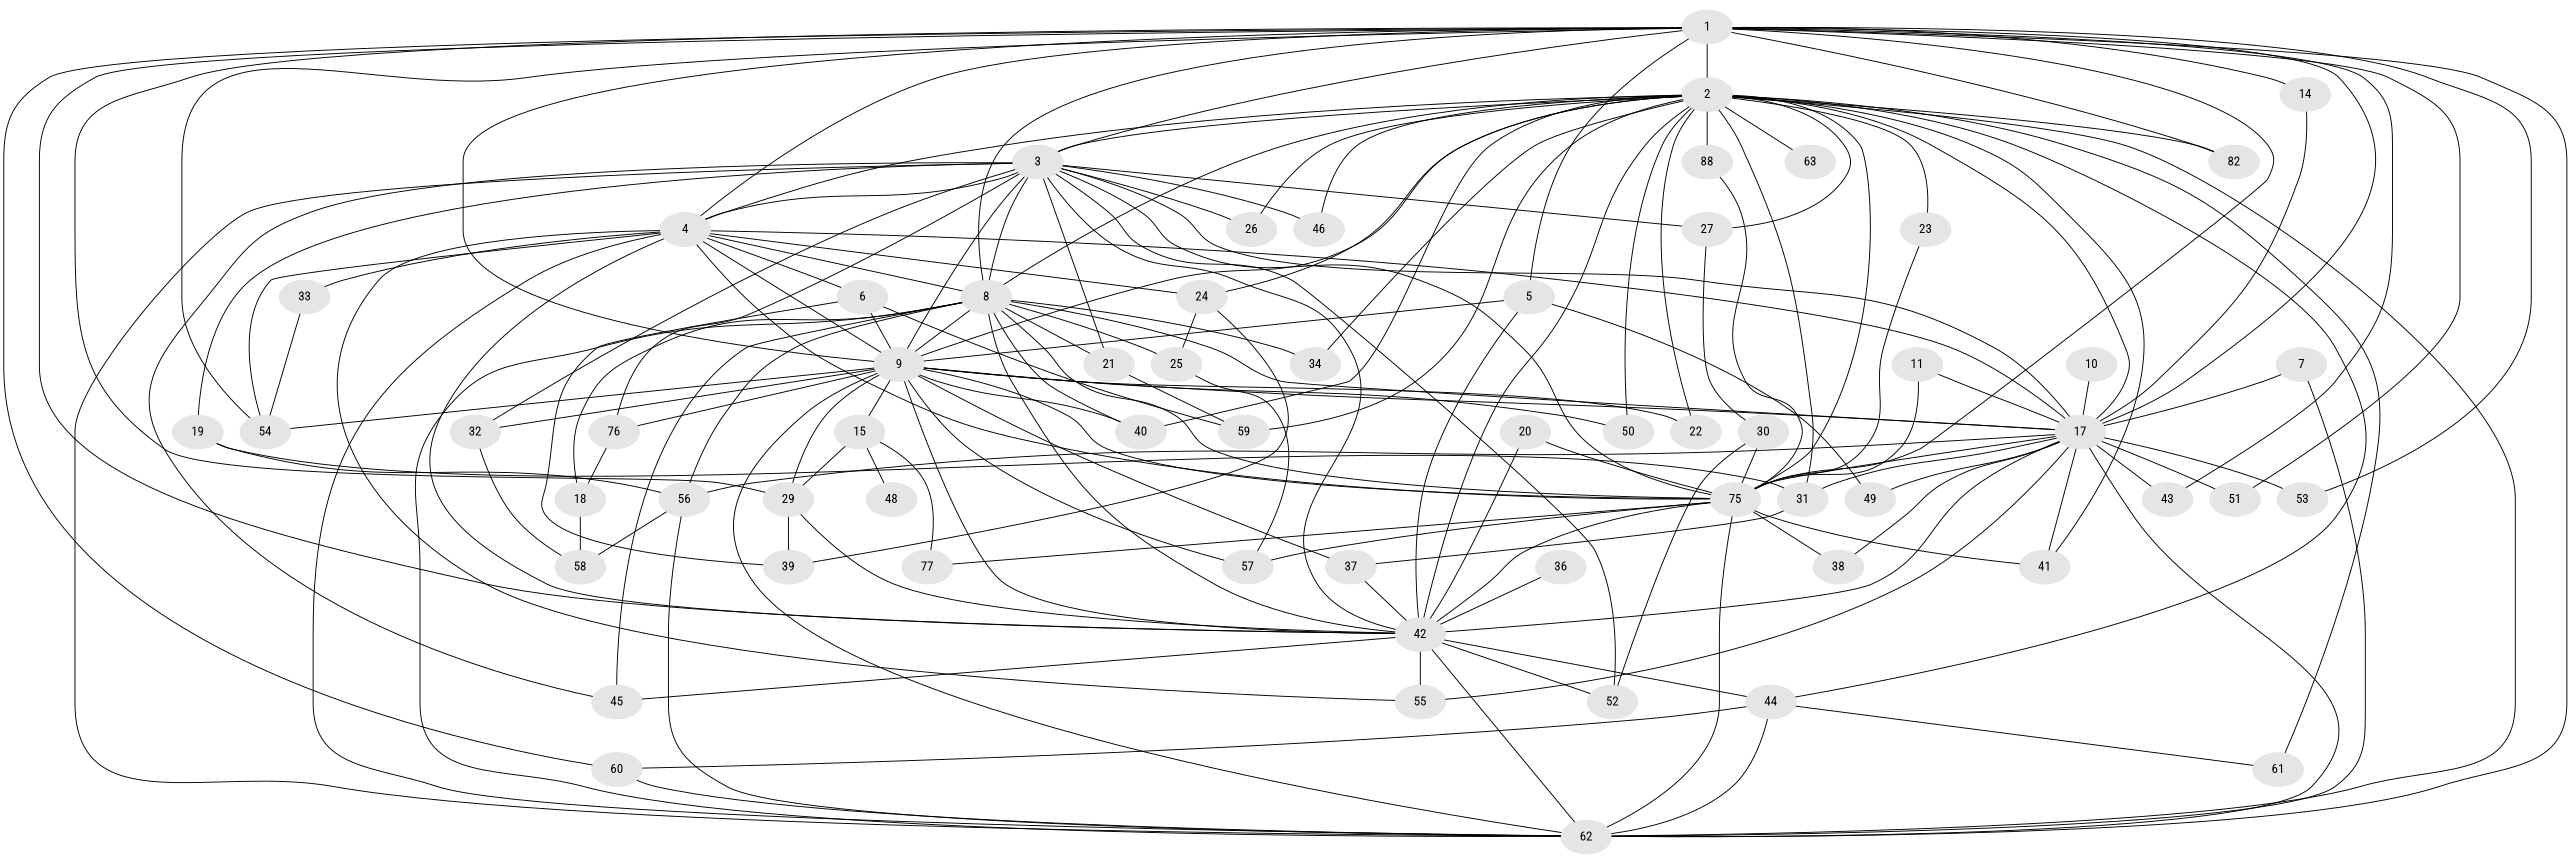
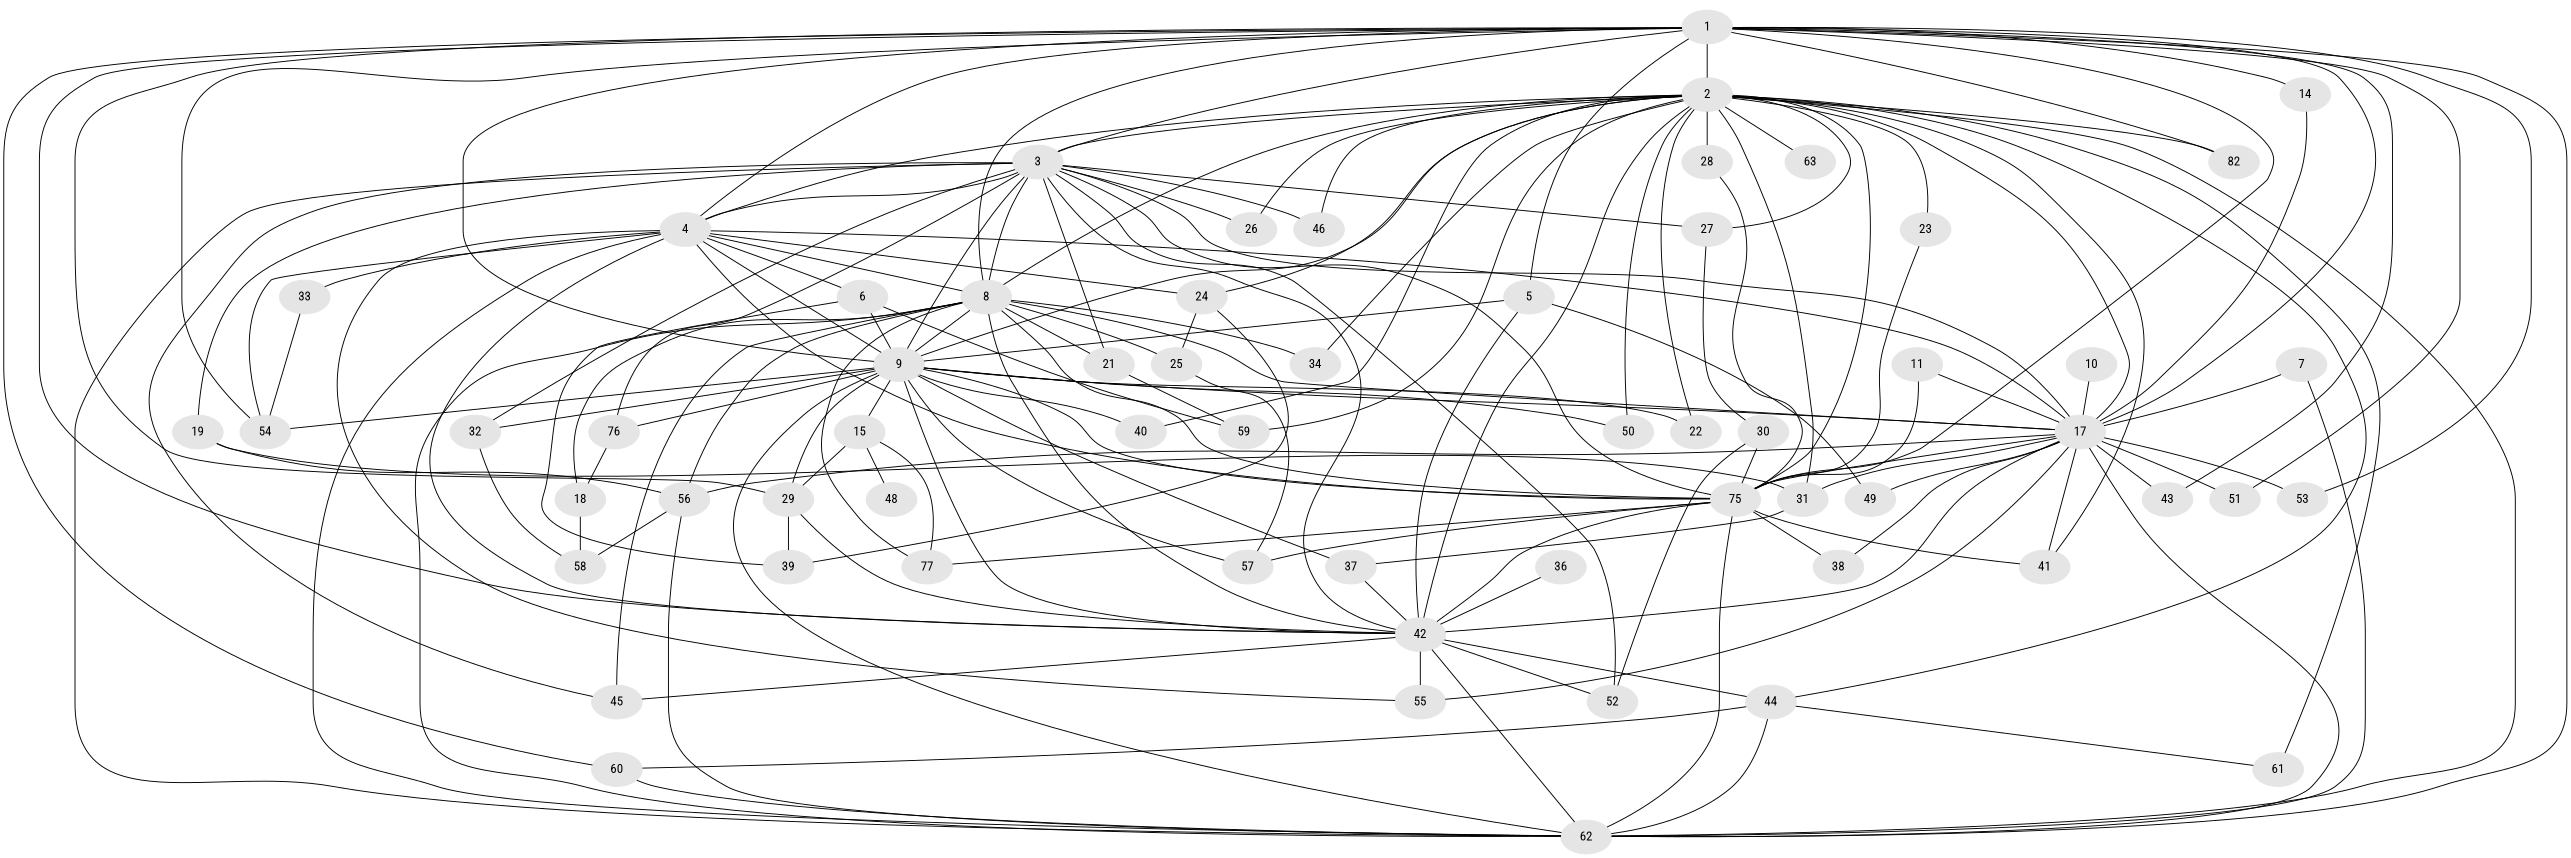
(1707, 162) -> (1707, 162)
(1052, 387) -> (822, 436)
(1525, 432) -> none
